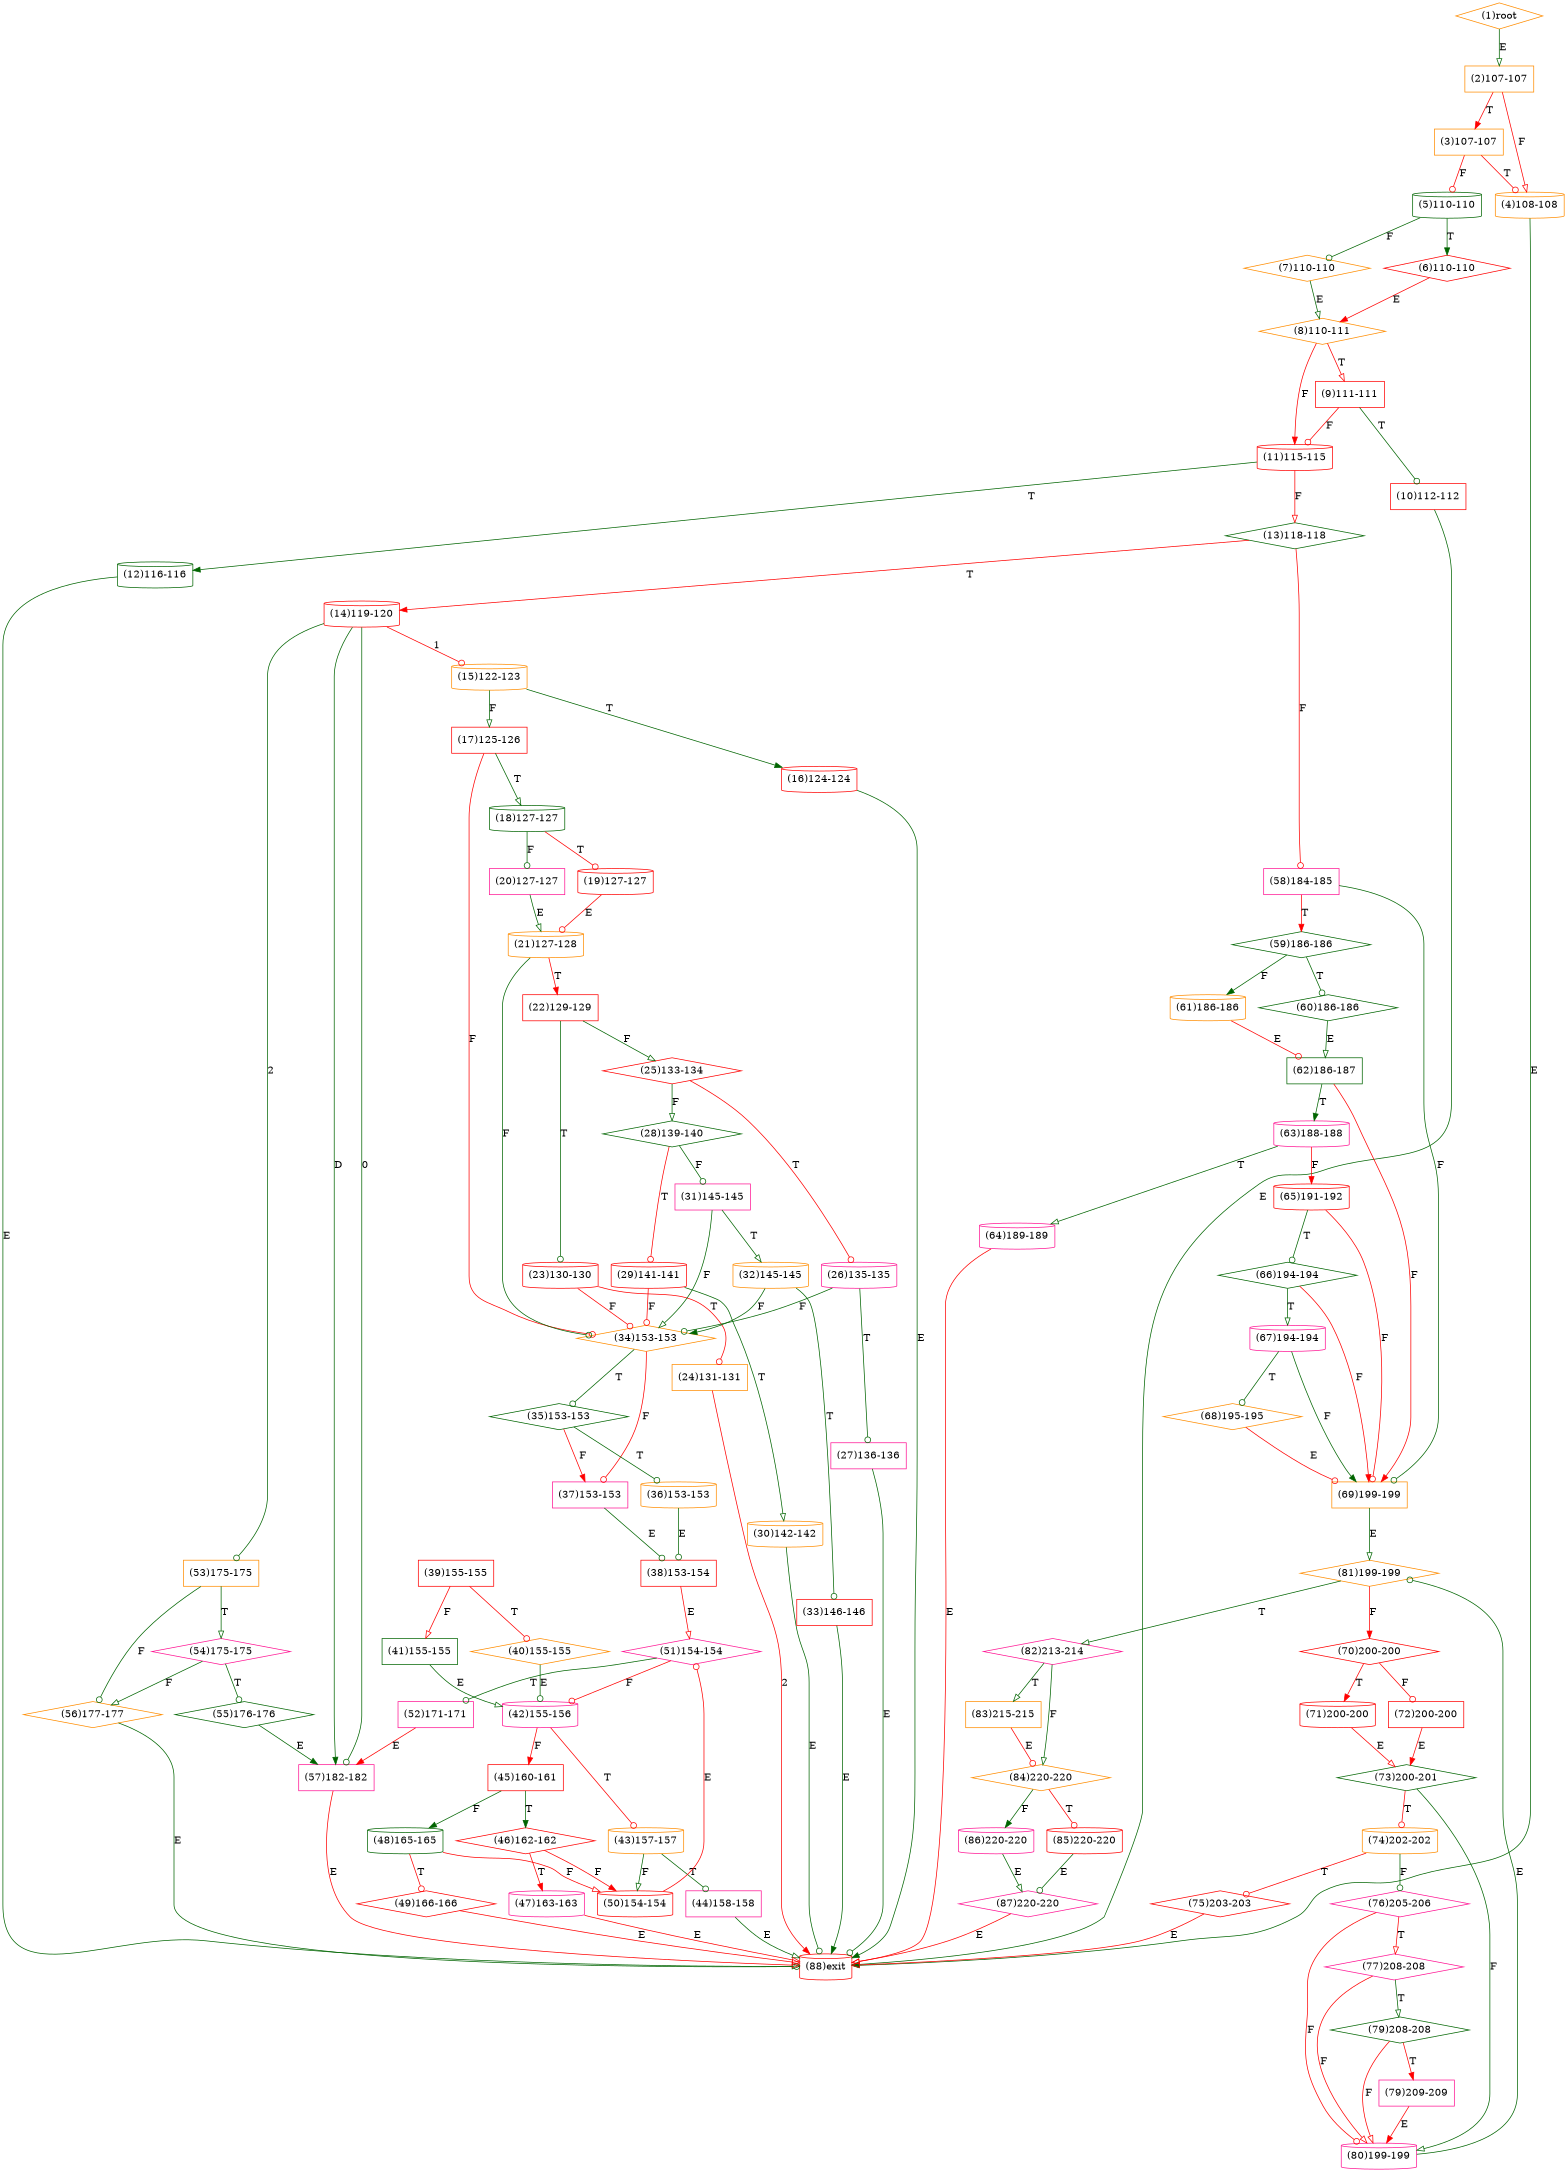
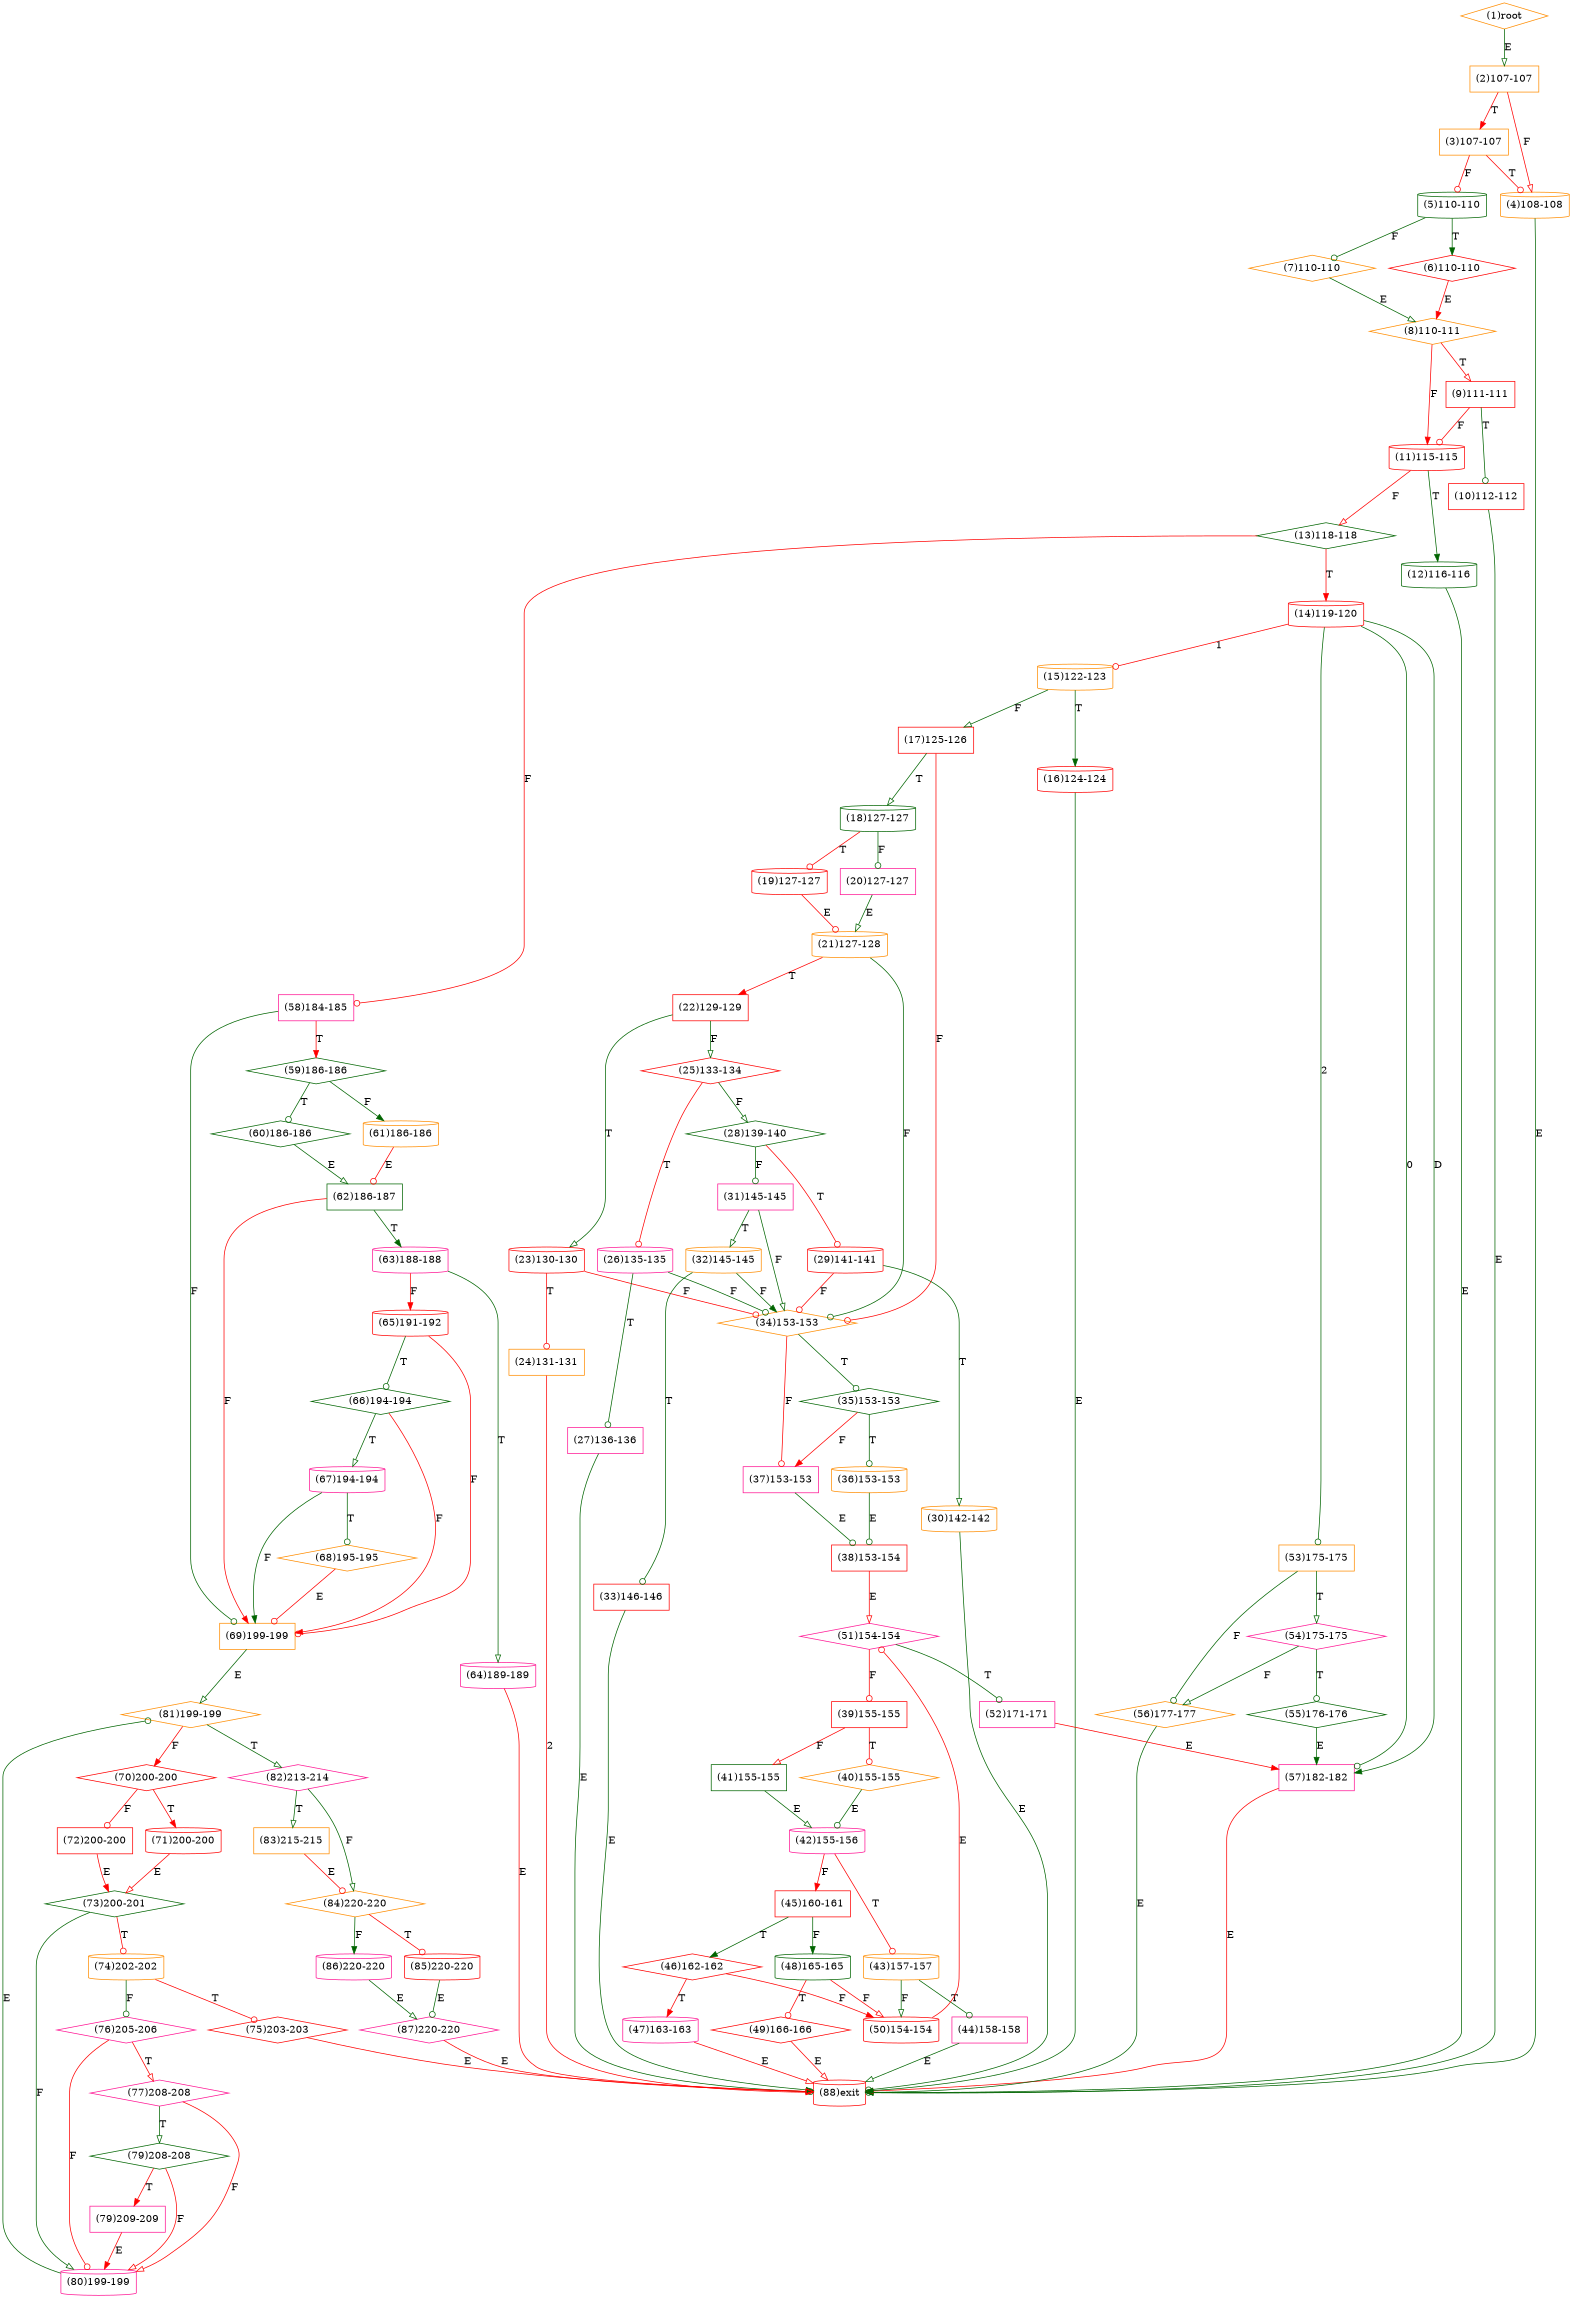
(560, 1139) -> (605, 1115)
(623, 1680) -> (869, 1672)
